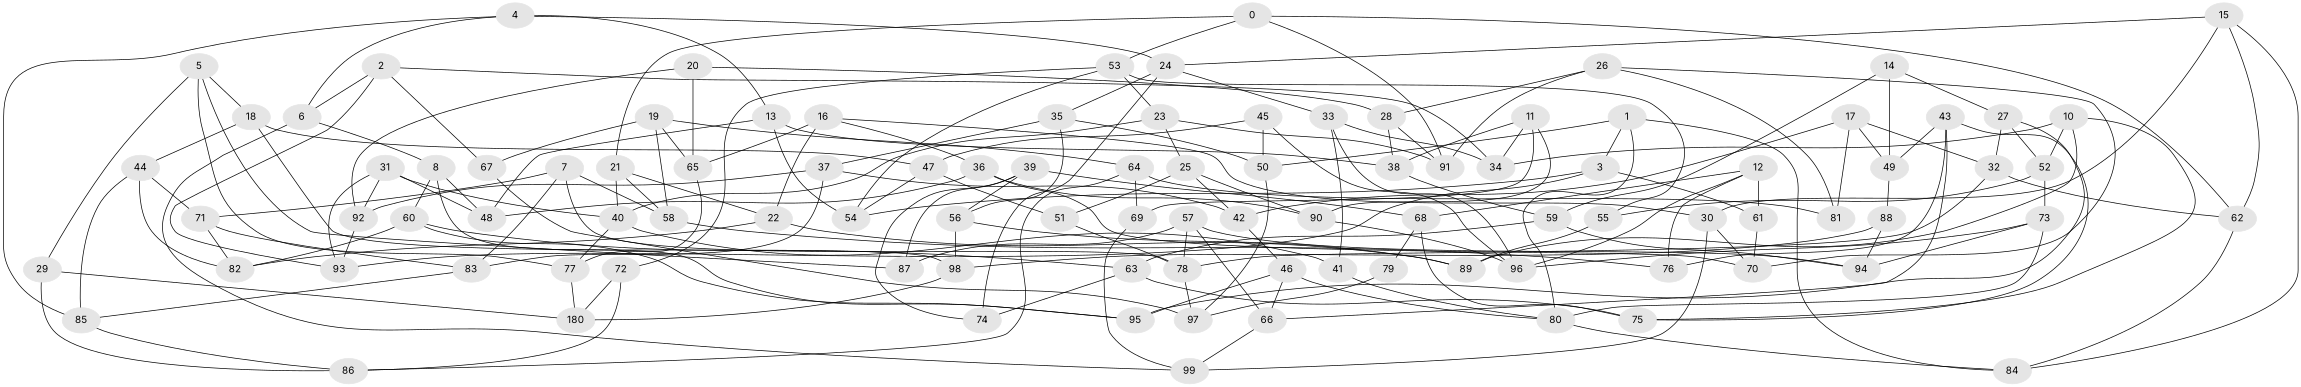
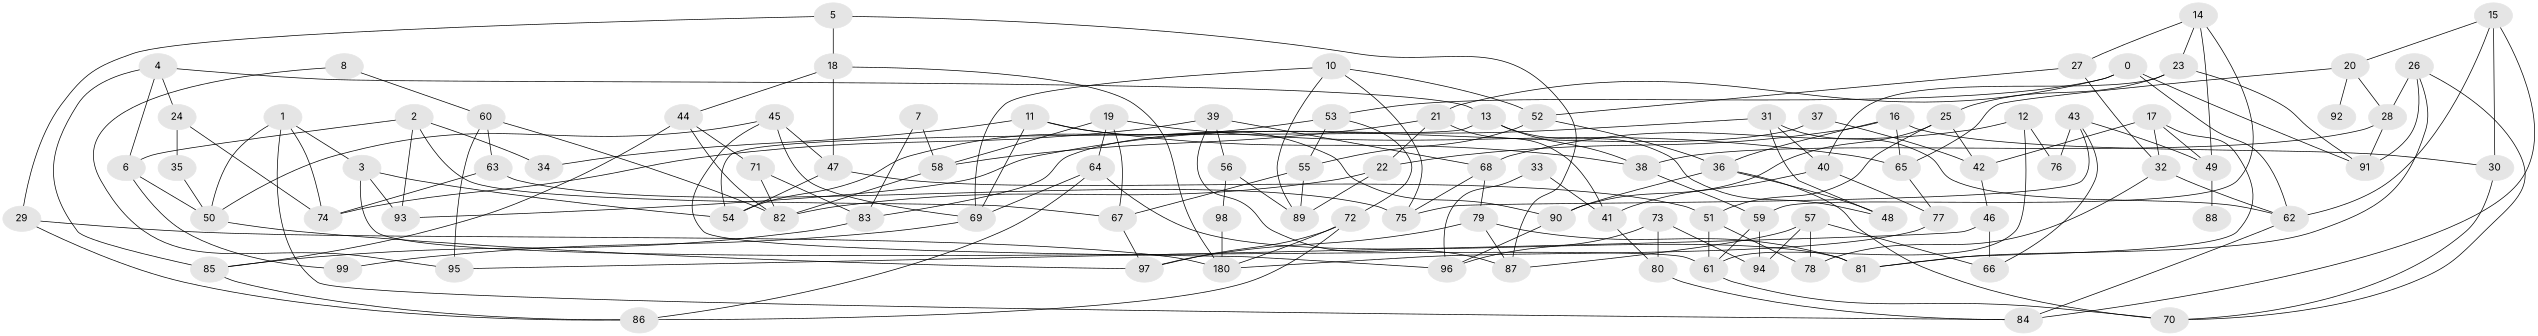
(1695, 41) -> (2422, 41)
(1137, 92) -> (2189, 41)
(1267, 98) -> none
(970, 136) -> none
(363, 137) -> (168, 193)
(1406, 140) -> none
(1784, 148) -> (1124, 82)
(1057, 179) -> none
(588, 185) -> none
none -> (816, 185)
(372, 193) -> (2032, 196)
(2045, 193) -> (1608, 133)
(617, 198) -> (1577, 168)
none -> (1192, 198)
(384, 199) -> none
(469, 201) -> none
(1641, 225) -> none
(1527, 233) -> (312, 170)
(262, 234) -> none
(1349, 236) -> (1734, 244)
none -> (1584, 237)
none -> (1494, 242)
(349, 244) -> none
none -> (1709, 244)
(1874, 244) -> none
(1168, 248) -> (890, 184)
(574, 249) -> (1105, 92)
(978, 251) -> none
(1244, 254) -> none
(1188, 295) -> (1250, 248)
(1608, 295) -> none
(1418, 305) -> none
(1228, 346) -> none
(1494, 357) -> none
